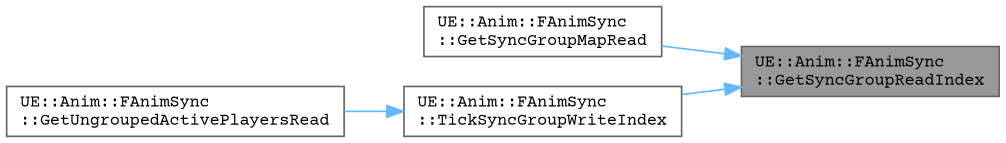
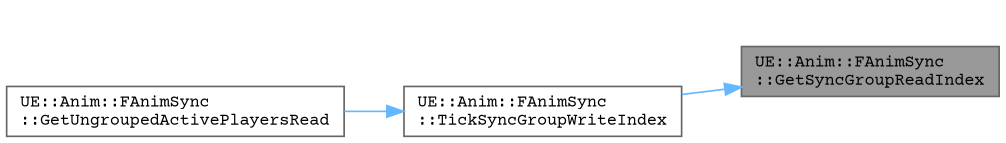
(543, 32) -> none
